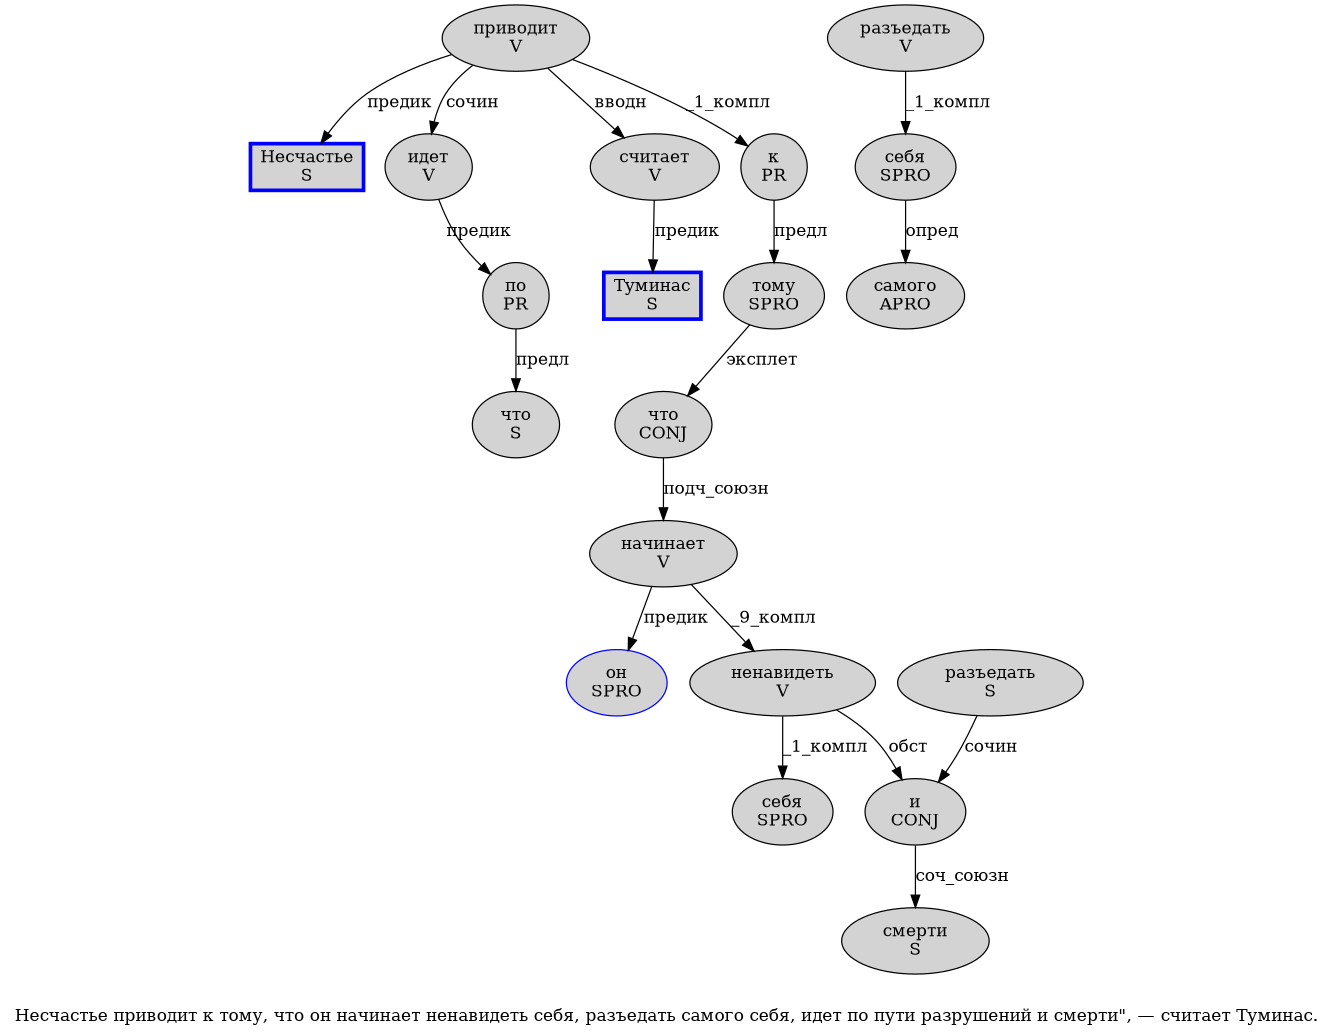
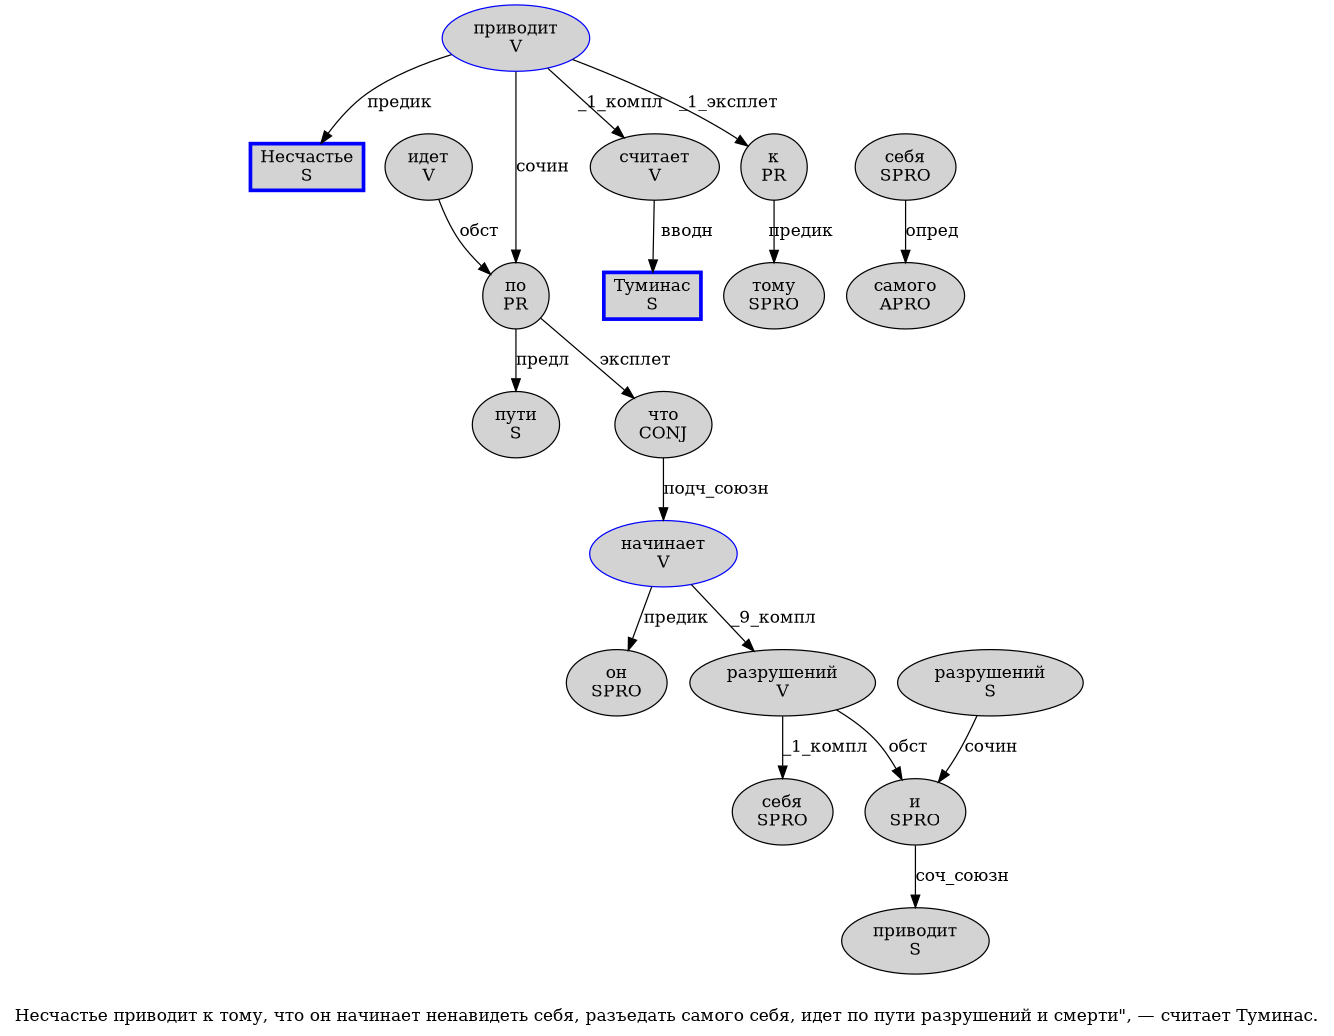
(516, 38) -> (516, 38)
(906, 38) -> none
(448, 90) -> (516, 161)
(621, 103) -> (621, 103)
(729, 103) -> (729, 103)
(479, 231) -> (479, 231)
(687, 231) -> (687, 231)
(801, 231) -> (801, 231)
(723, 356) -> (583, 354)
(516, 425) -> (516, 425)
(663, 554) -> (663, 554)
(617, 683) -> (617, 683)
(783, 683) -> (783, 683)
(990, 683) -> (990, 683)
(915, 812) -> (915, 812)
(915, 941) -> (915, 941)
